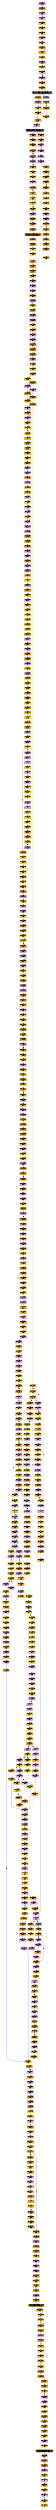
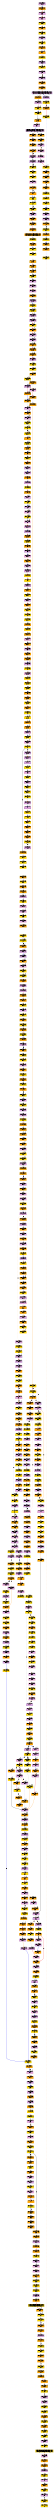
(23, 872) -> none
(23, 931) -> none
(23, 1337) -> none
